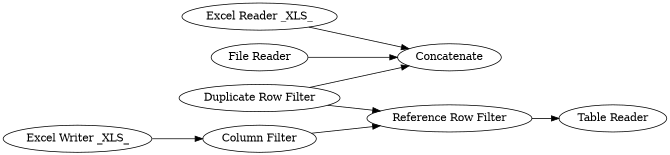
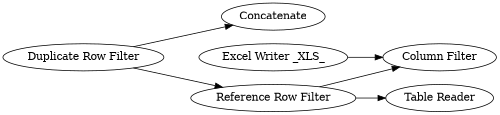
(260, 17) -> none
(260, 57) -> none
(342, 130) -> (356, 78)
